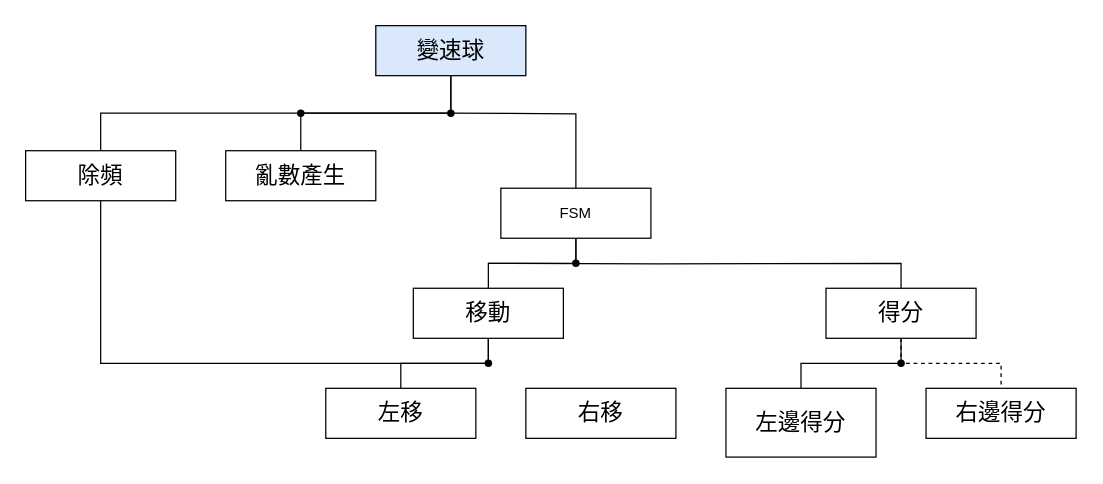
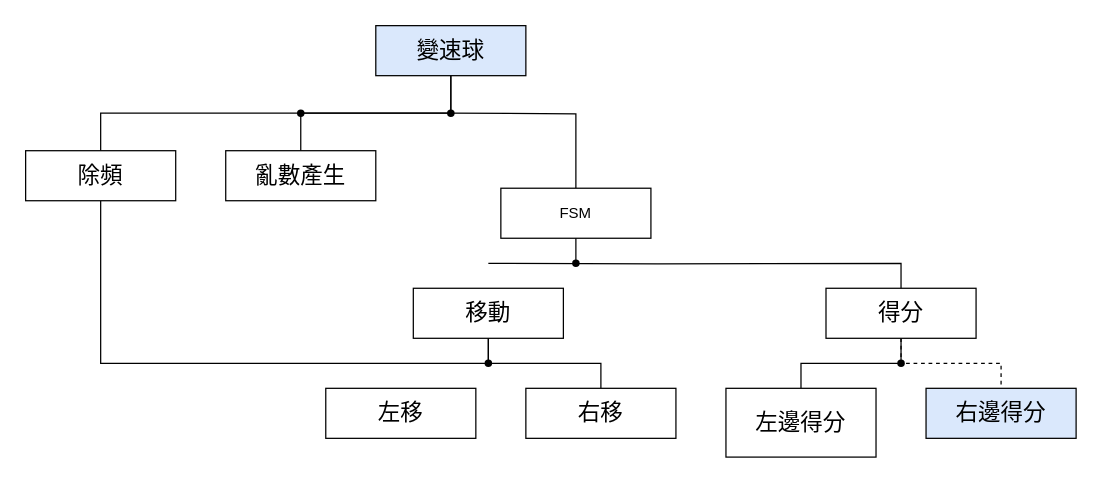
(488, 277) -> none
(401, 376) -> (558, 363)
(1001, 413) -> (1001, 413)
